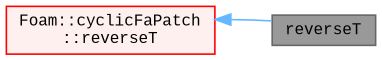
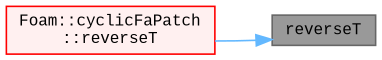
(252, 20) -> (235, 41)
